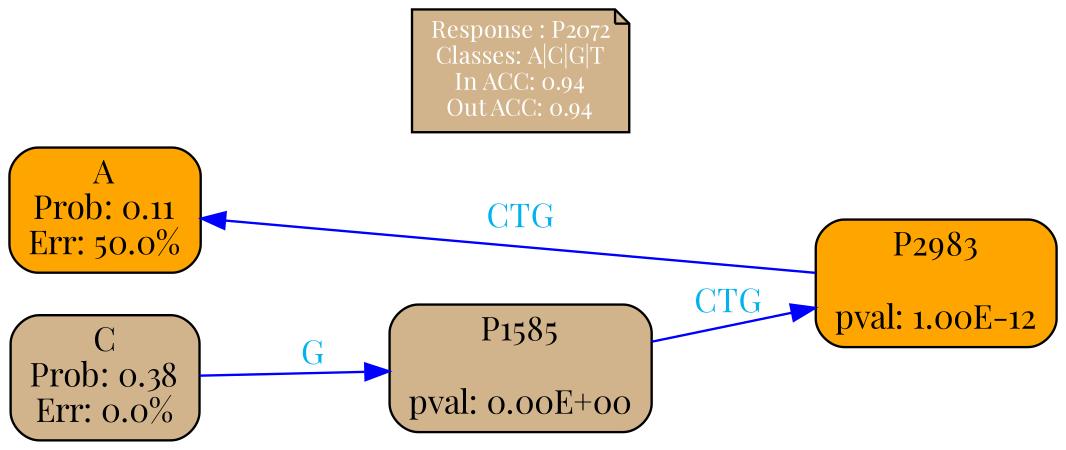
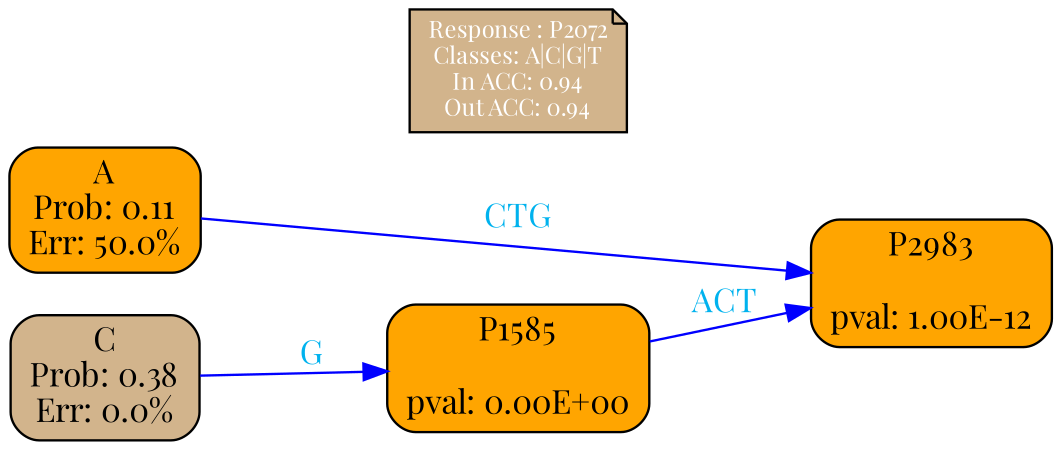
(520, 247) -> (494, 245)
(728, 303) -> (725, 303)
(521, 368) -> (518, 368)
